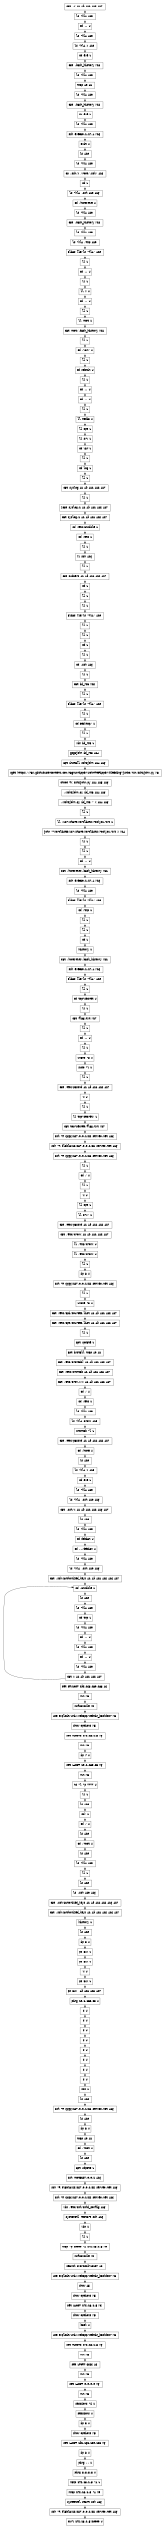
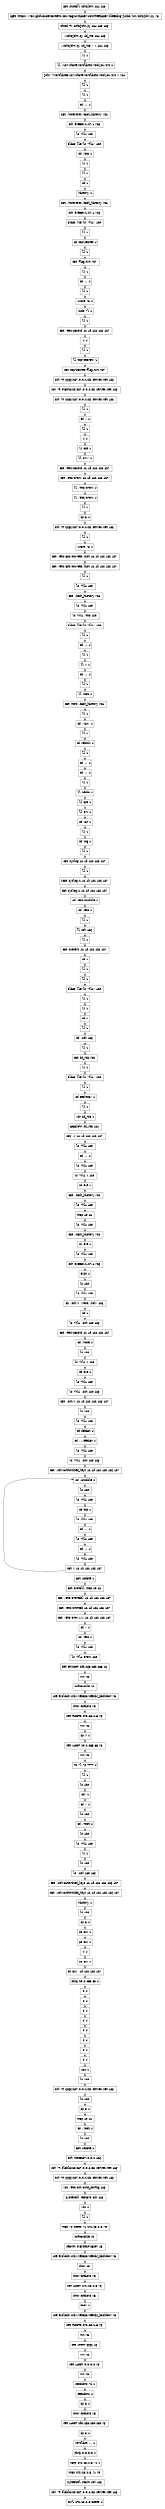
(85, 203) -> none
(85, 757) -> none
(85, 1431) -> none
(85, 2463) -> (85, 2443)
